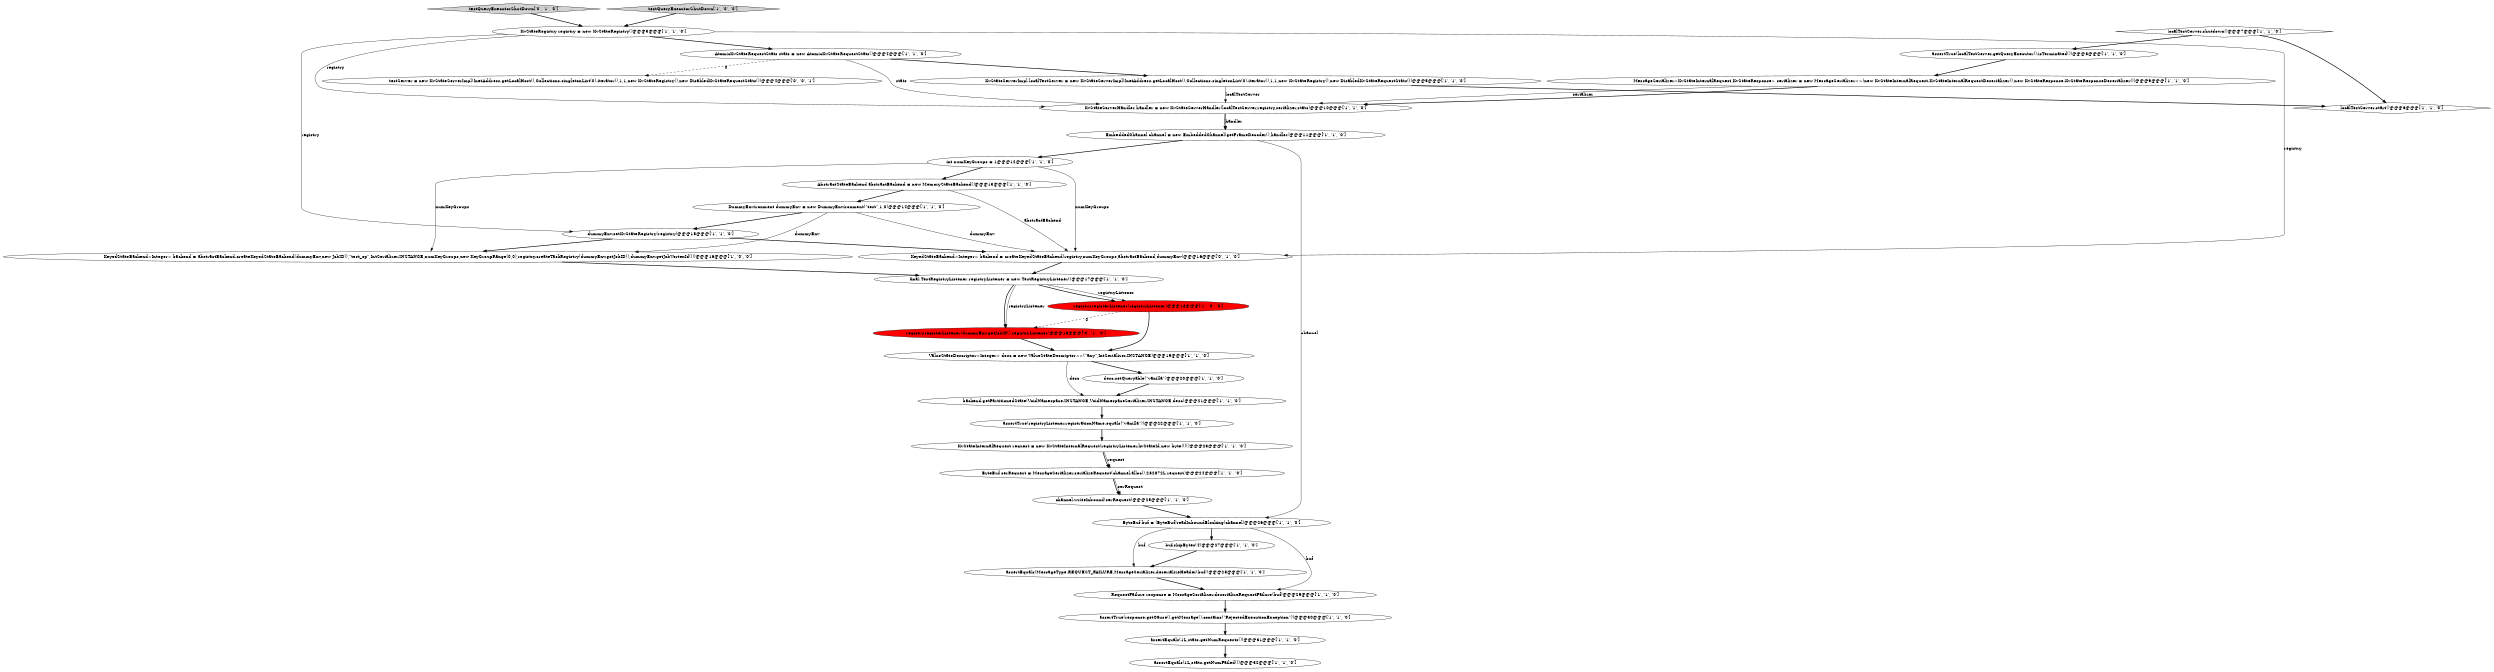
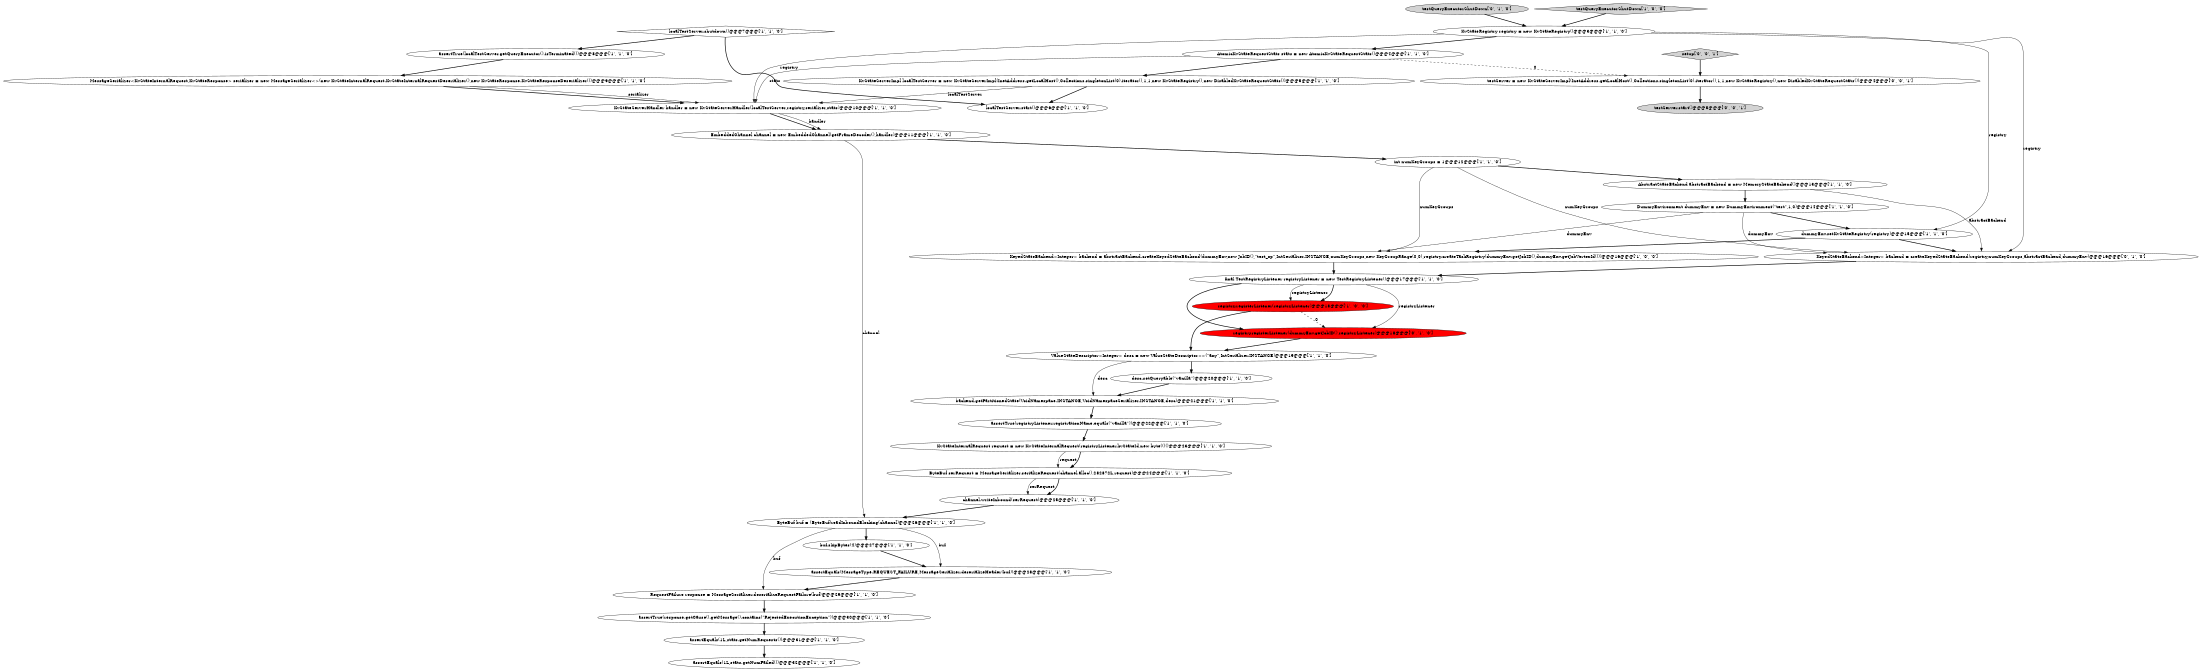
(514, 9) -> (1467, 9)
none -> (1700, 54)
none -> (1700, 108)
(2392, 108) -> (1037, 108)
